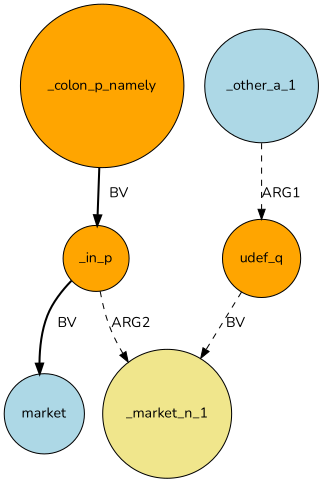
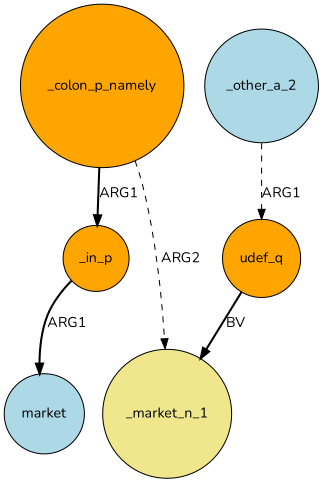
(262, 86) -> (262, 86)
(119, 194) -> (119, 194)
(224, 321) -> (224, 321)
(67, 323) -> (67, 323)
(108, 323) -> (155, 249)
